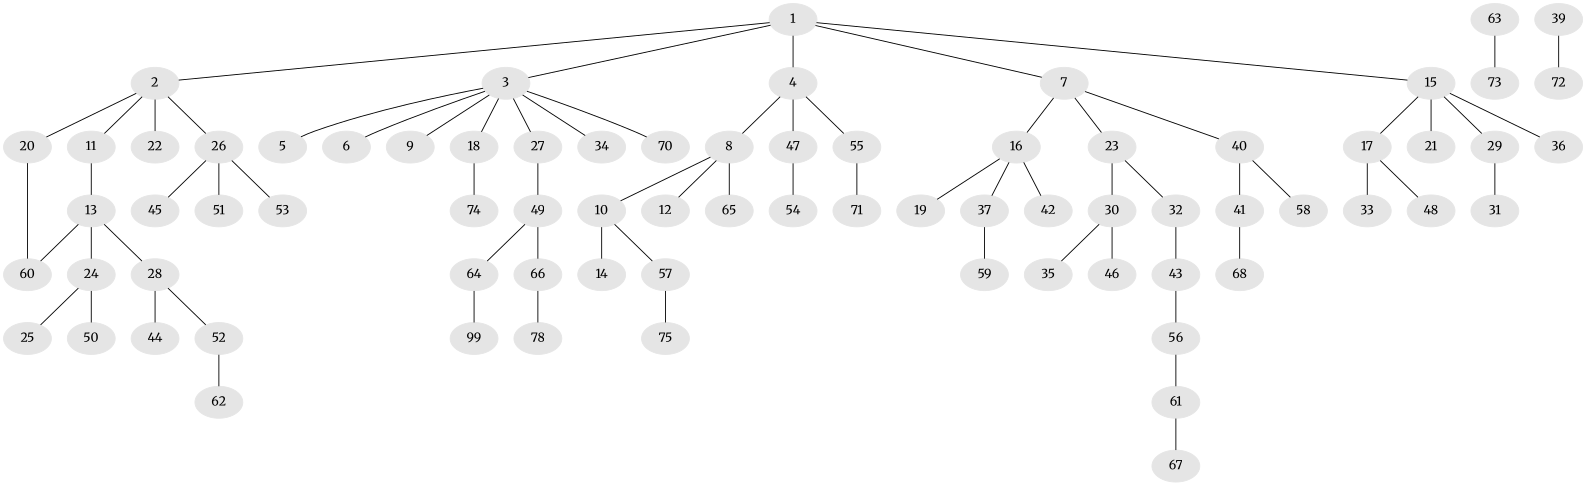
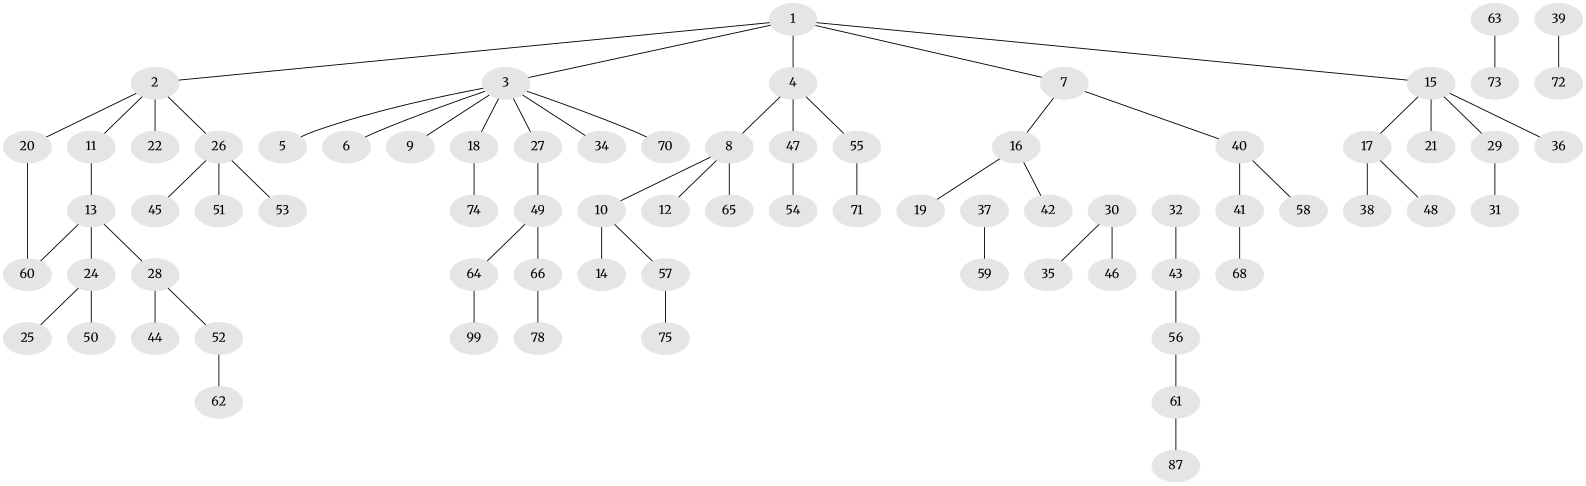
(1112, 147) -> none
(1000, 179) -> none
(1367, 211) -> (1367, 211)
(1176, 466) -> (1176, 466)
